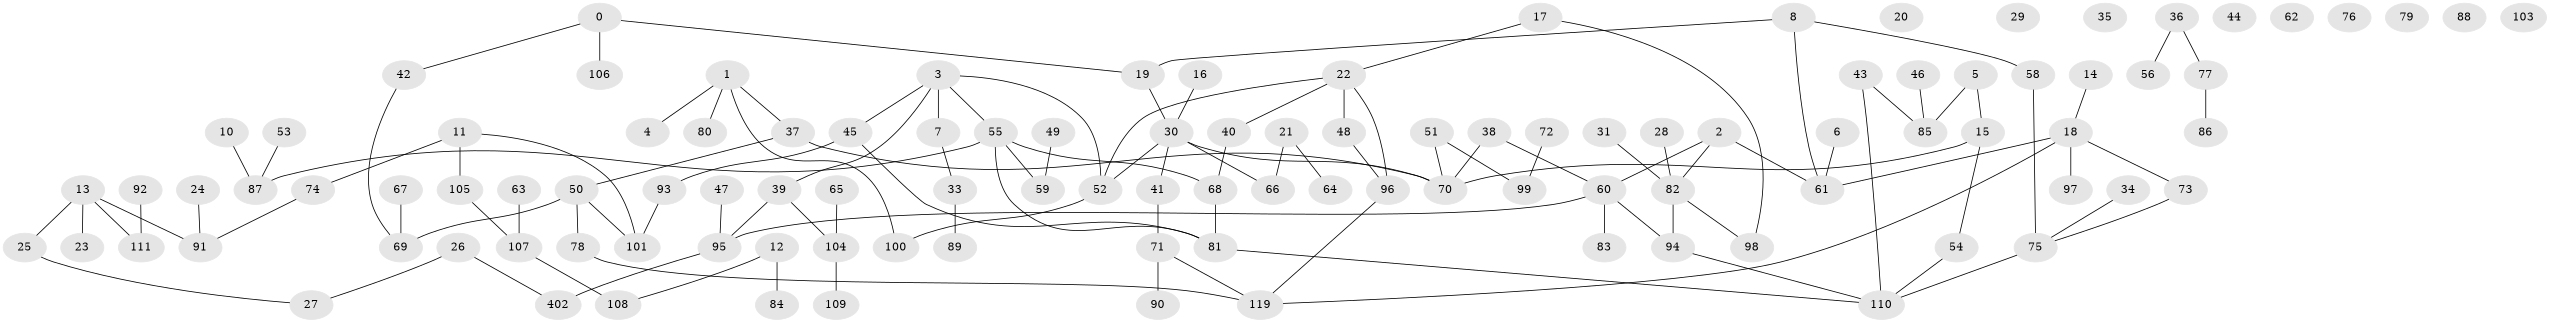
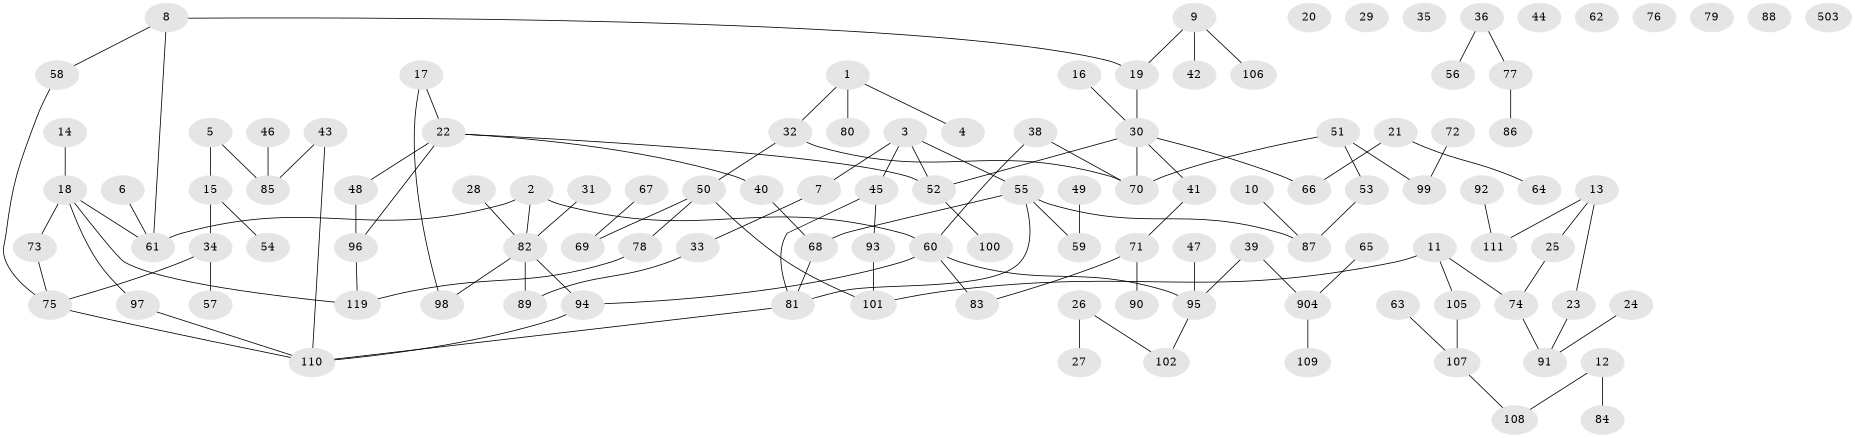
(600, 18) -> (1194, 18)
(2524, 18) -> (1828, 18)
(793, 133) -> (790, 133)
(874, 150) -> none
(371, 154) -> none
none -> (1350, 157)
(814, 161) -> none
(1716, 167) -> (211, 219)
(146, 221) -> (1559, 334)
(836, 248) -> (1308, 305)
none -> (525, 274)
(1209, 276) -> (1084, 271)
(1919, 276) -> (224, 334)
(164, 287) -> (1535, 276)
none -> (211, 305)
(558, 305) -> (1166, 363)
